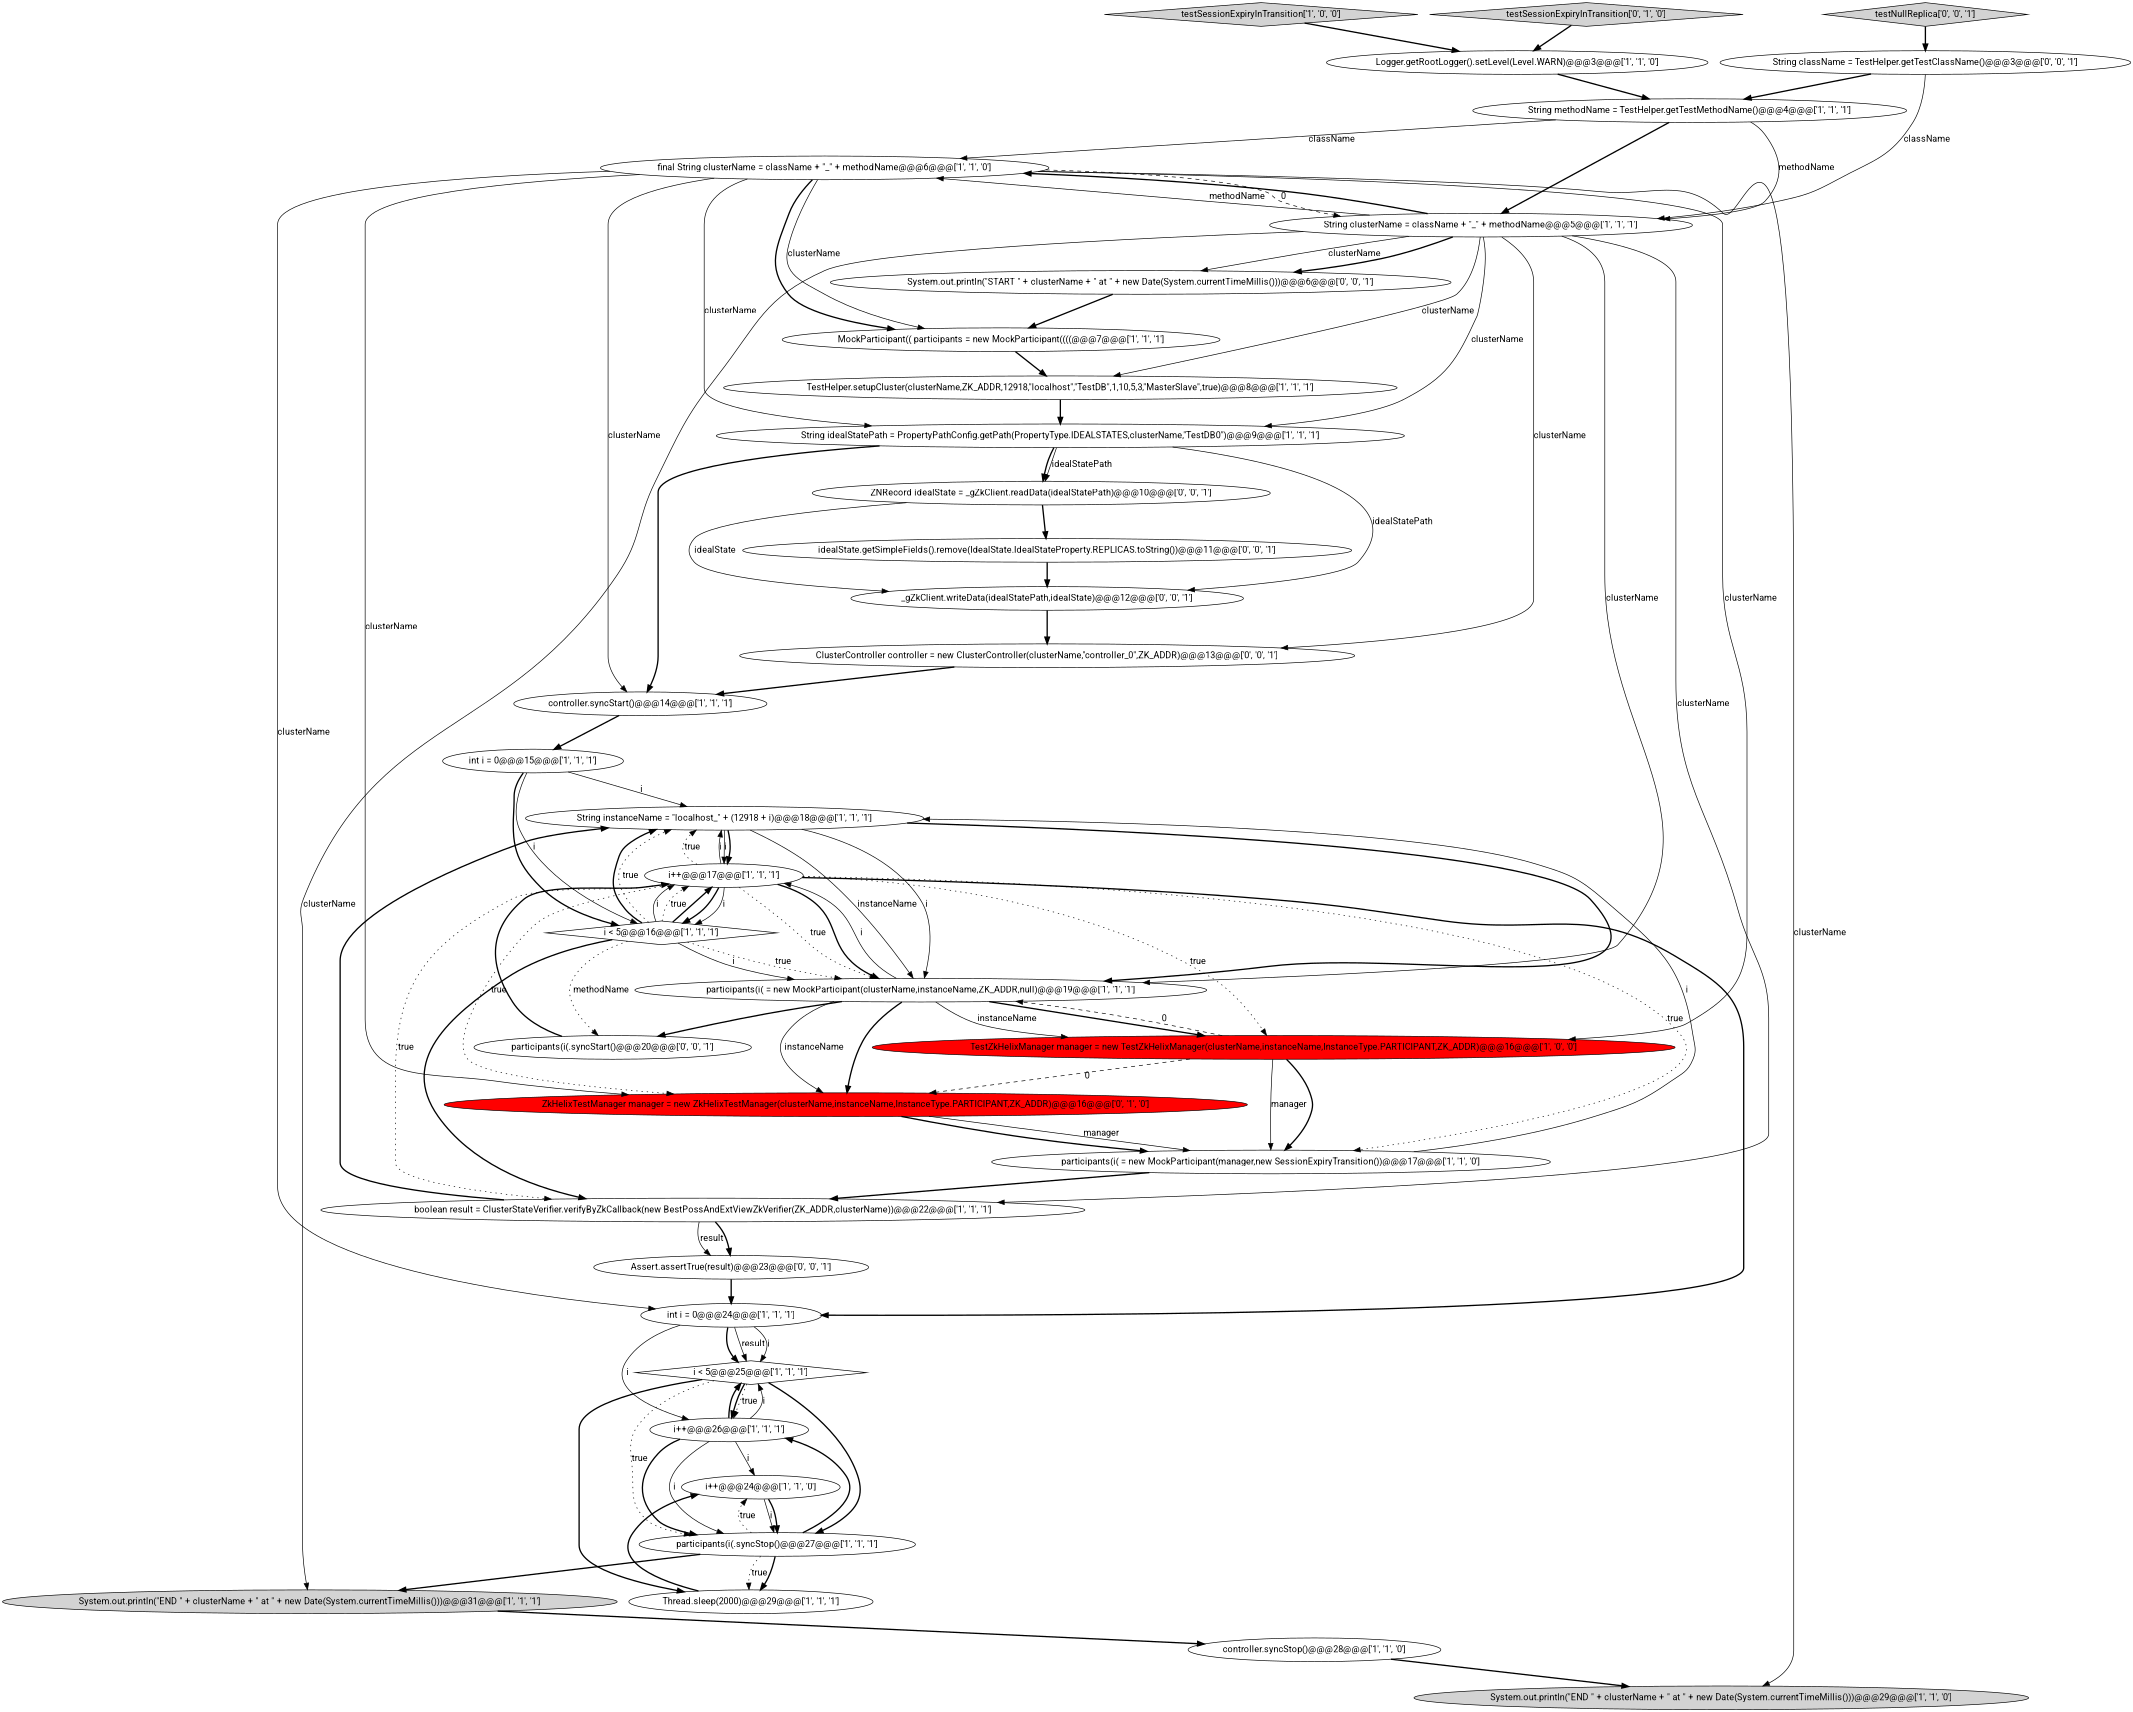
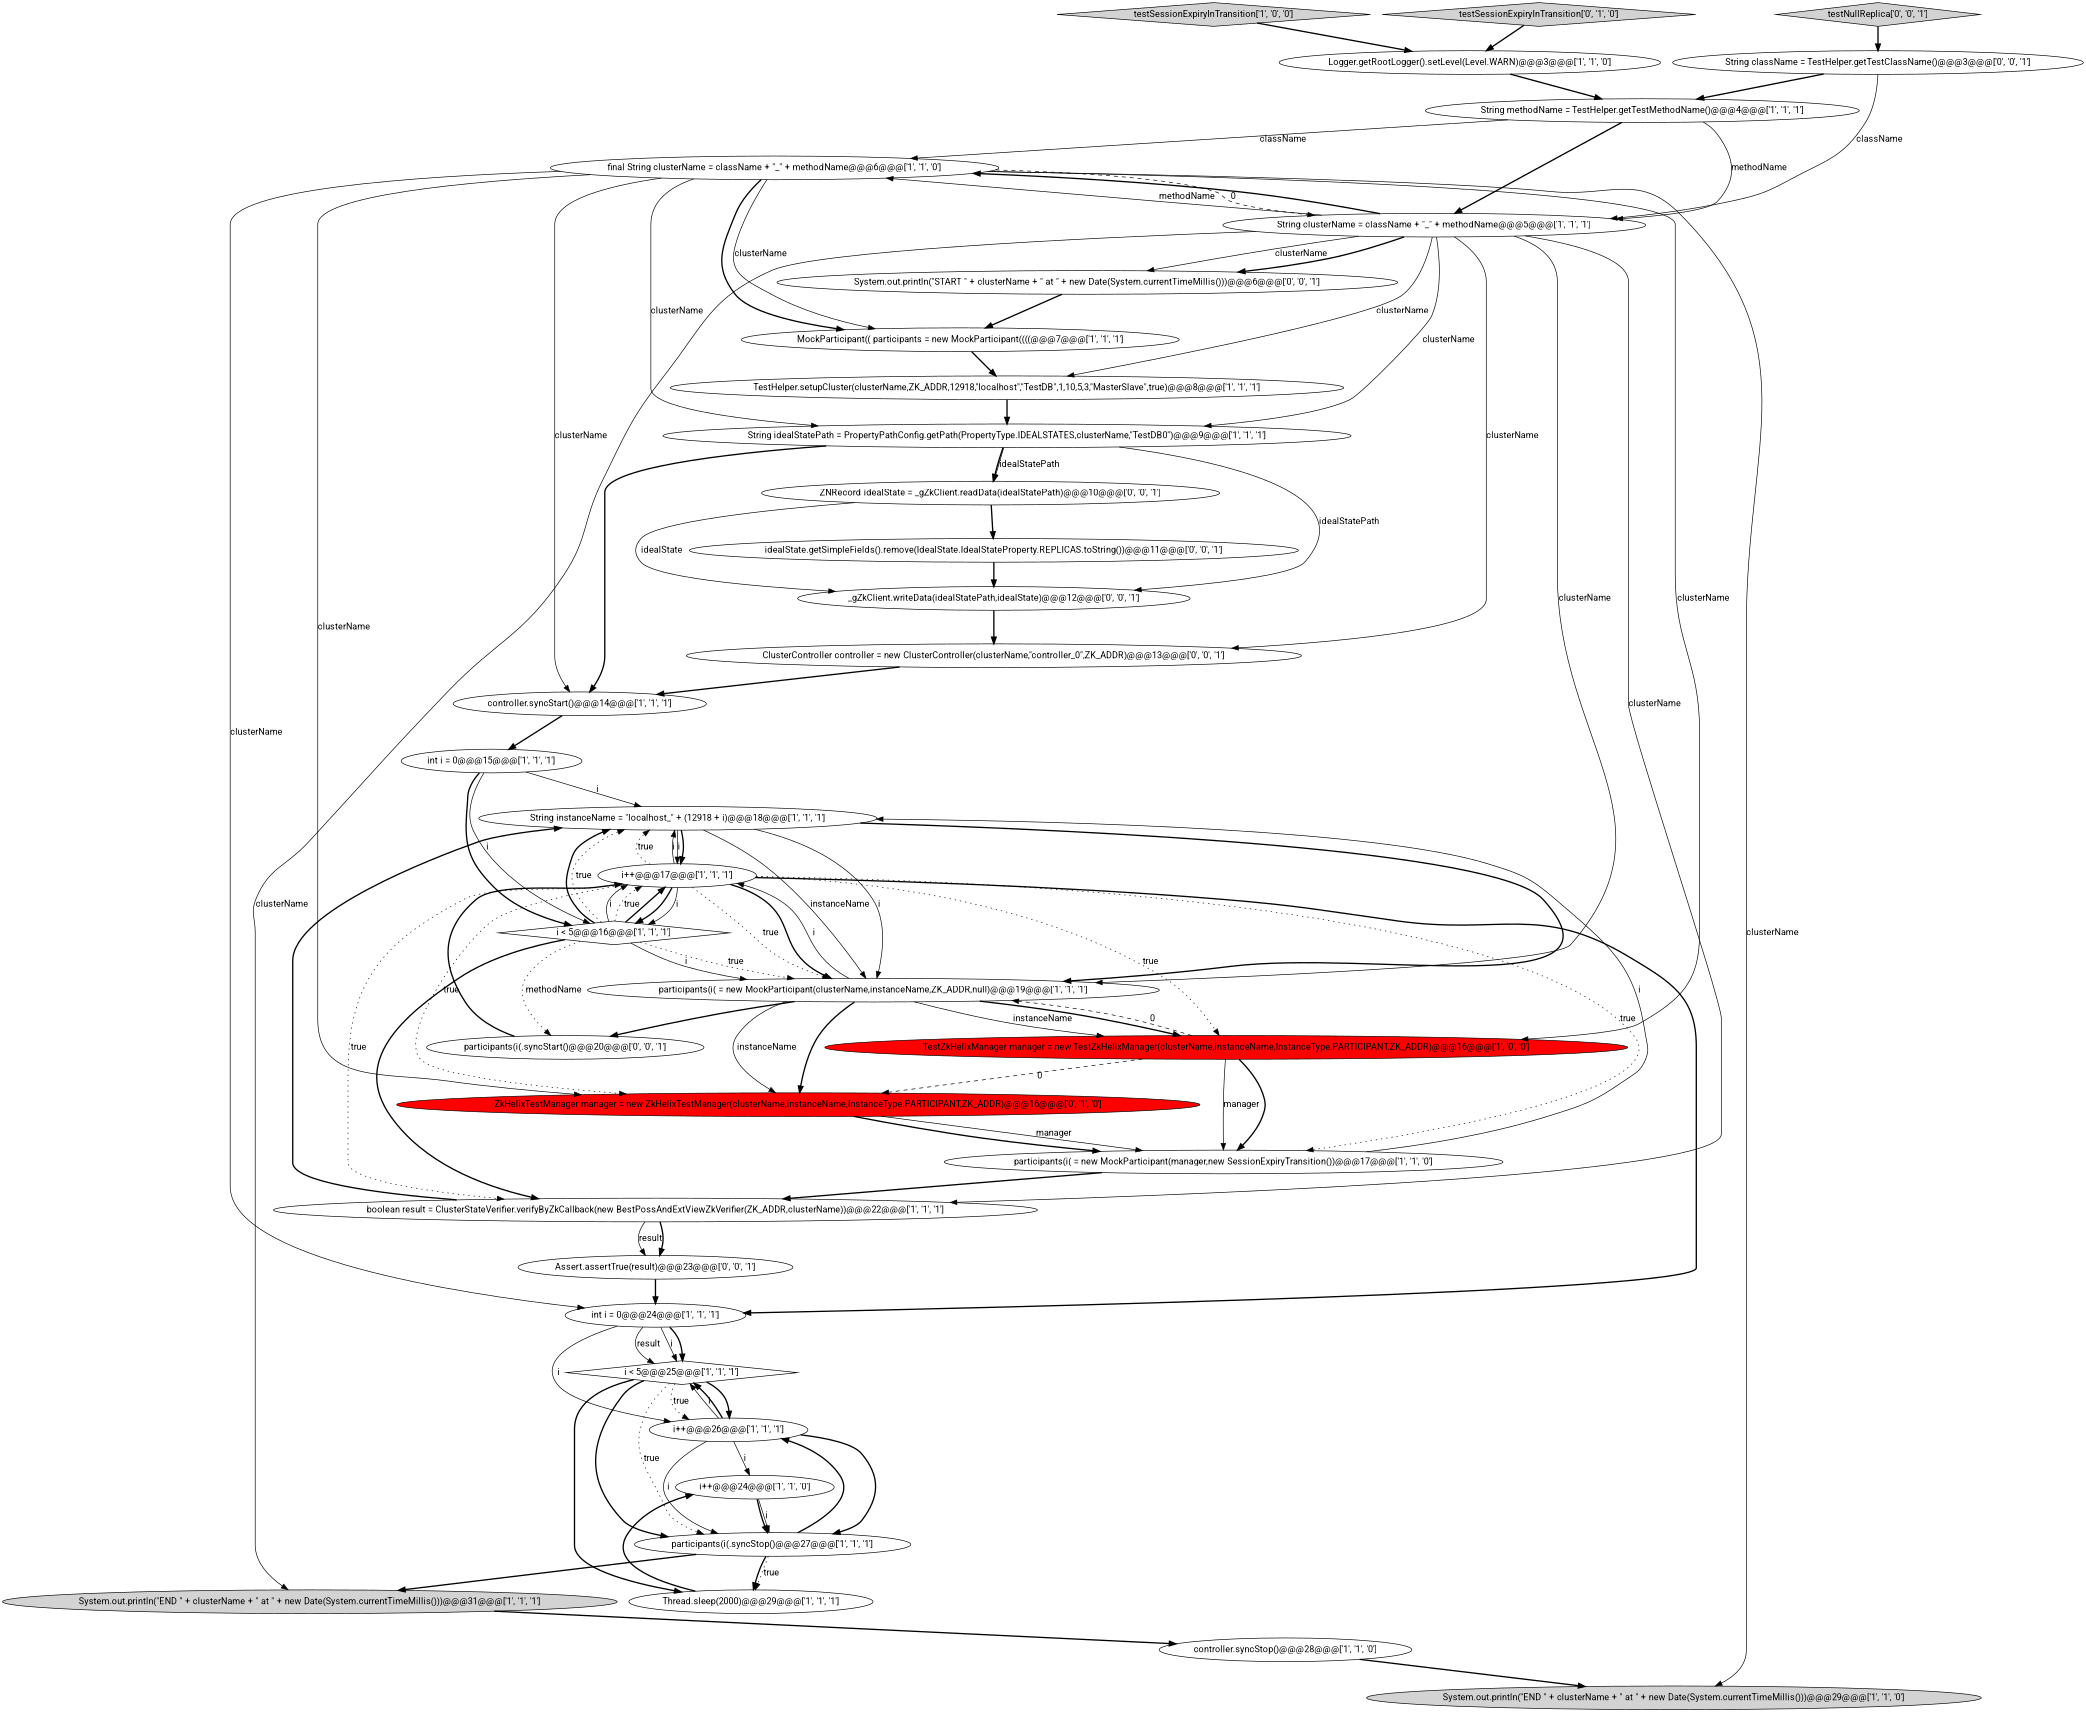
(740, 1520) -> none
